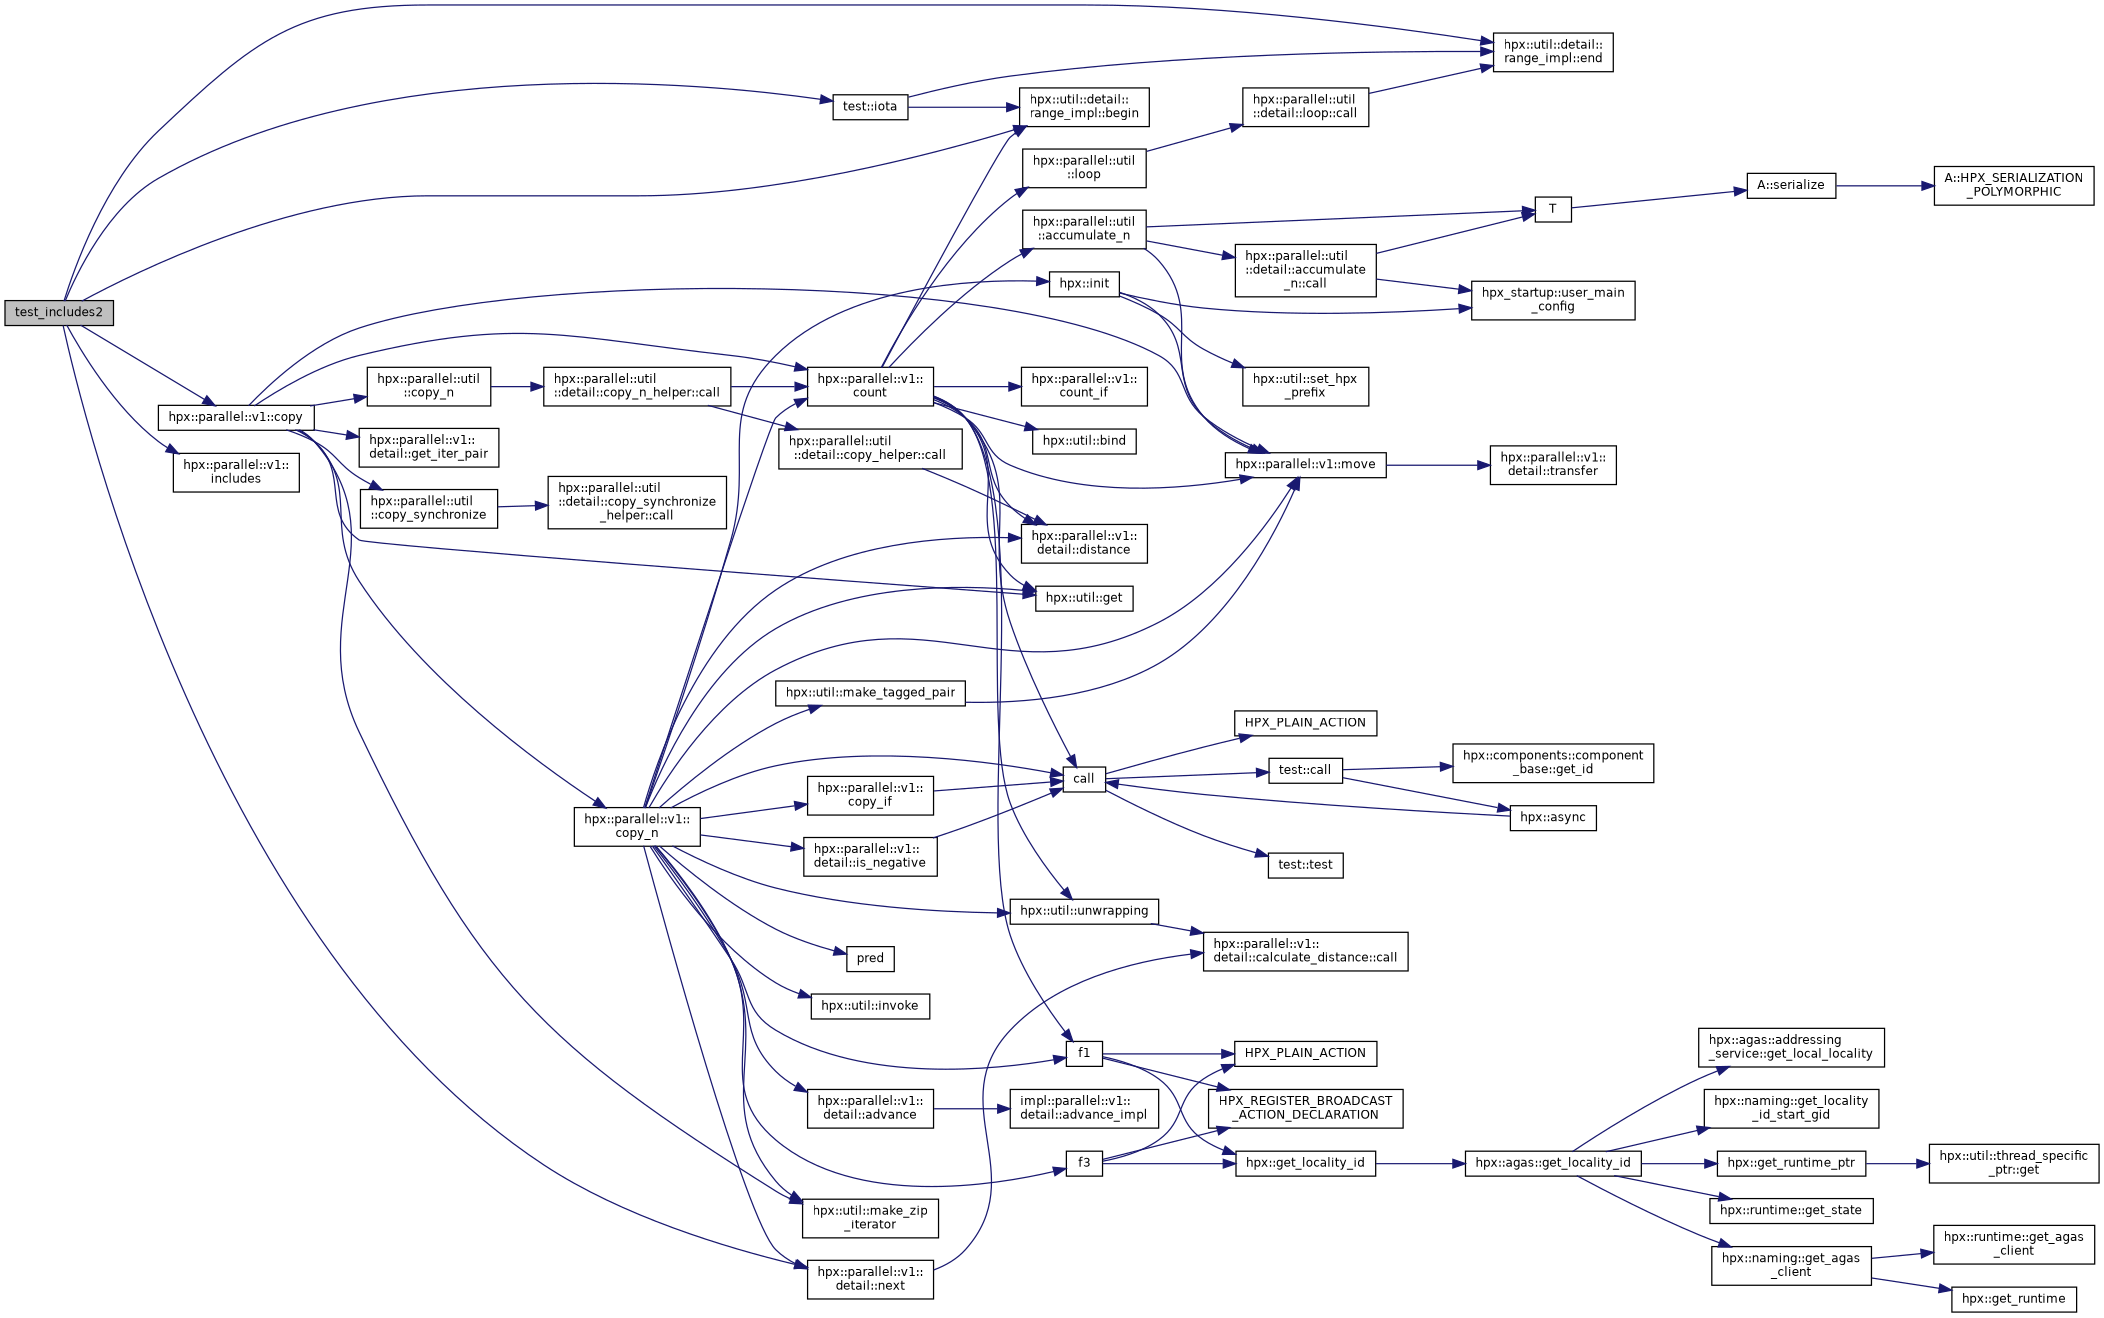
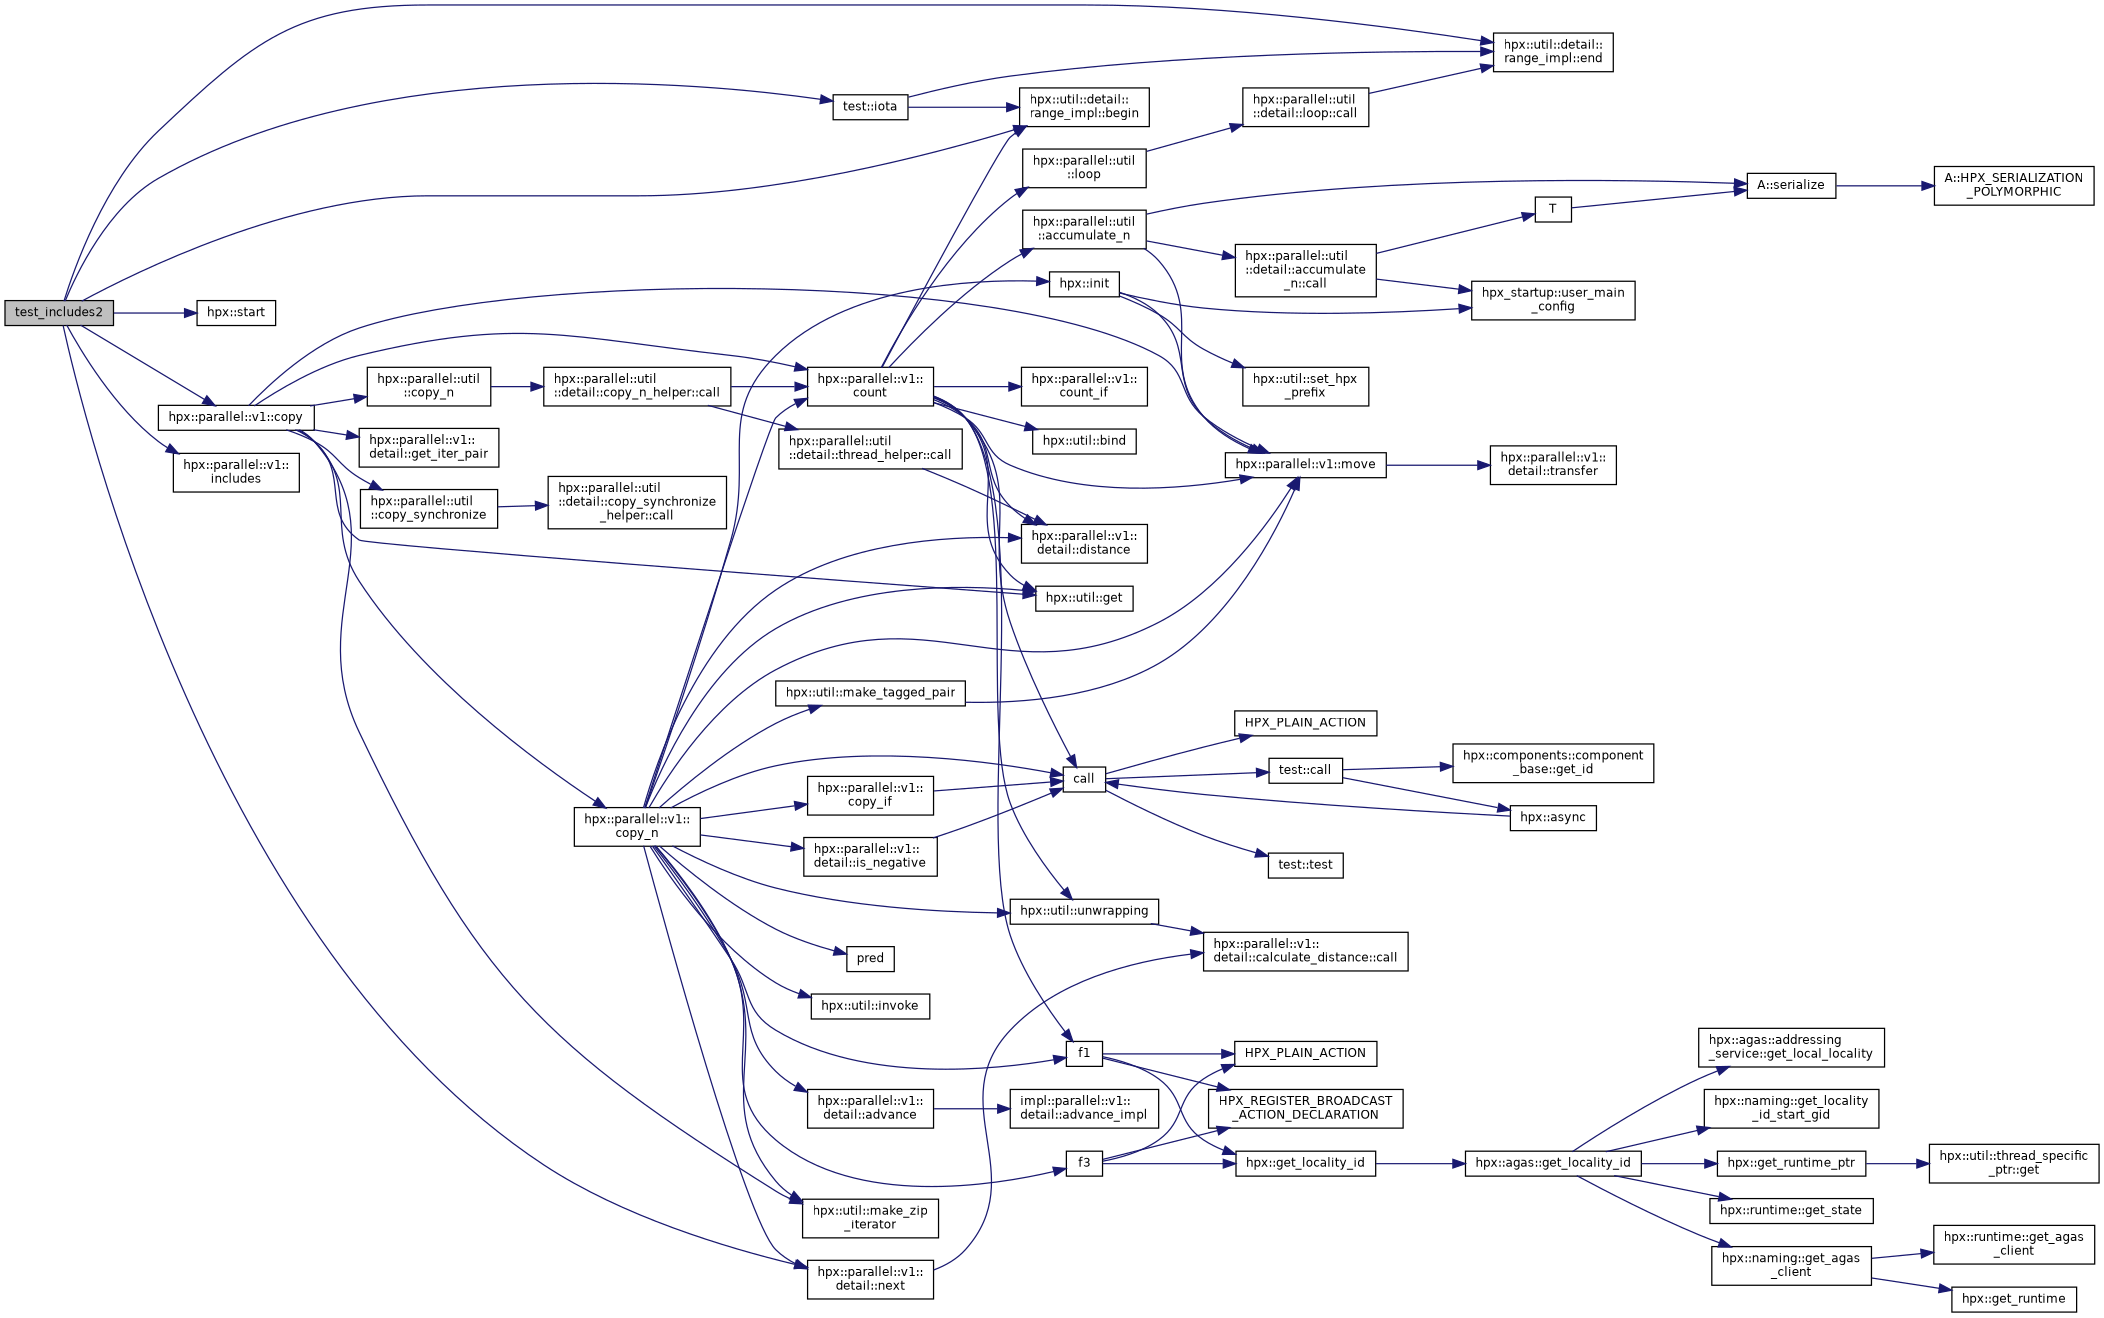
(1334, 219) -> (1439, 183)
none -> (236, 313)
(871, 449) -> (871, 449)
